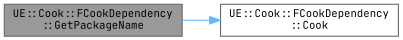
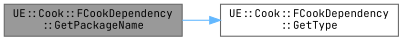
(309, 20) -> (309, 20)
